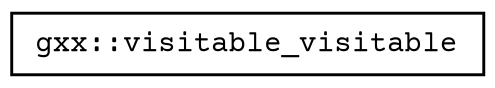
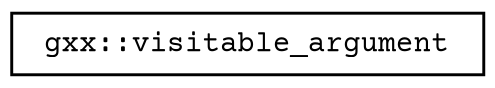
(248, 44) -> (248, 44)
